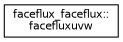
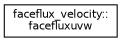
(61, 21) -> (61, 21)
